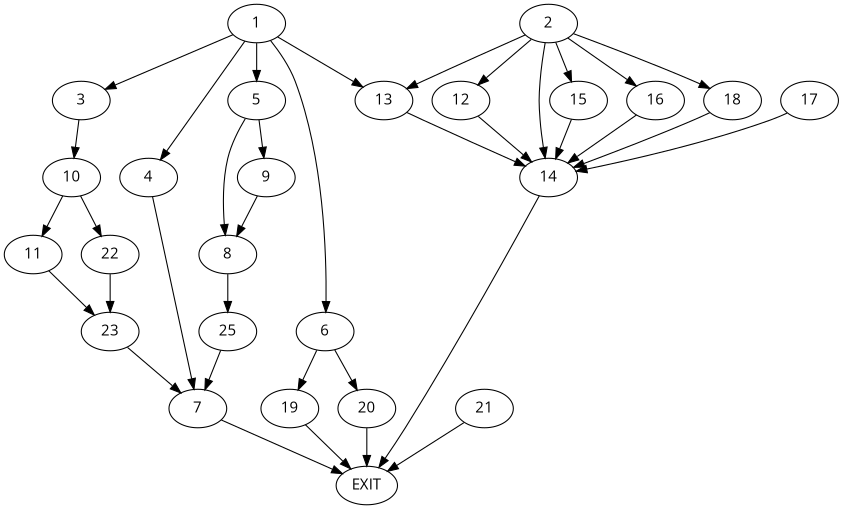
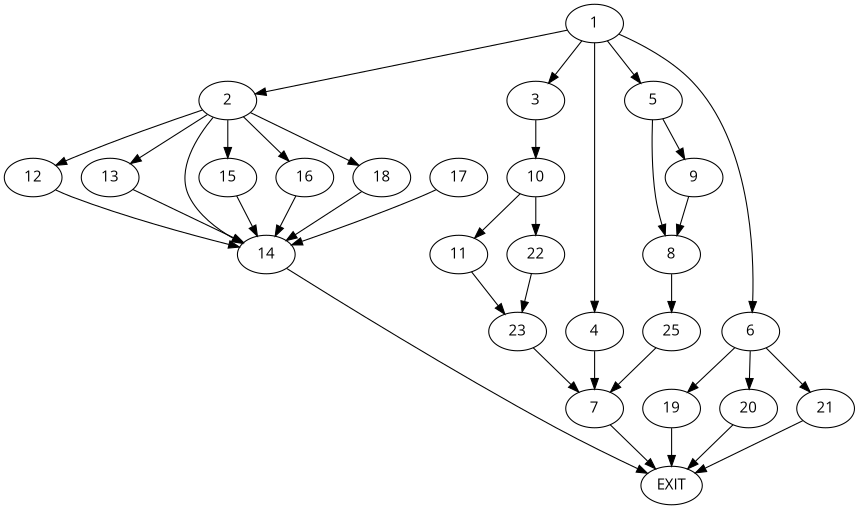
(316, 59) -> (417, 61)
none -> (784, 366)
